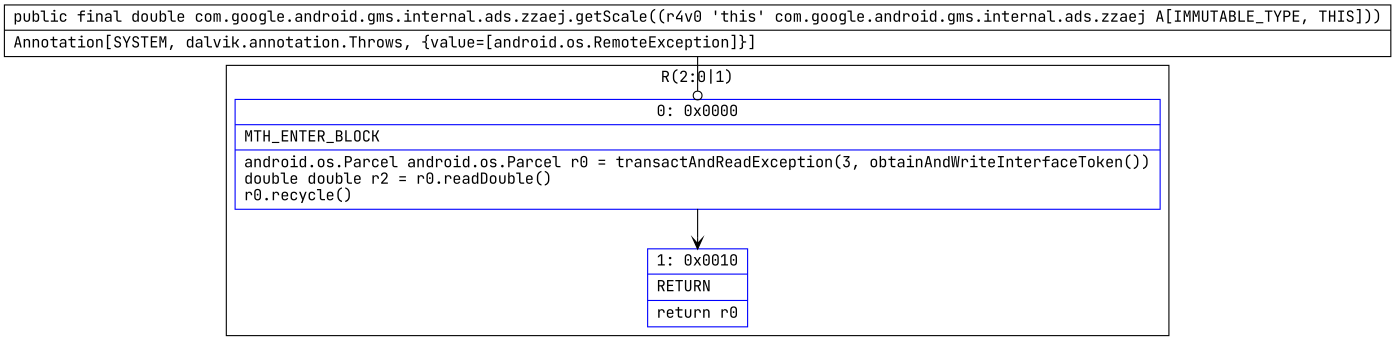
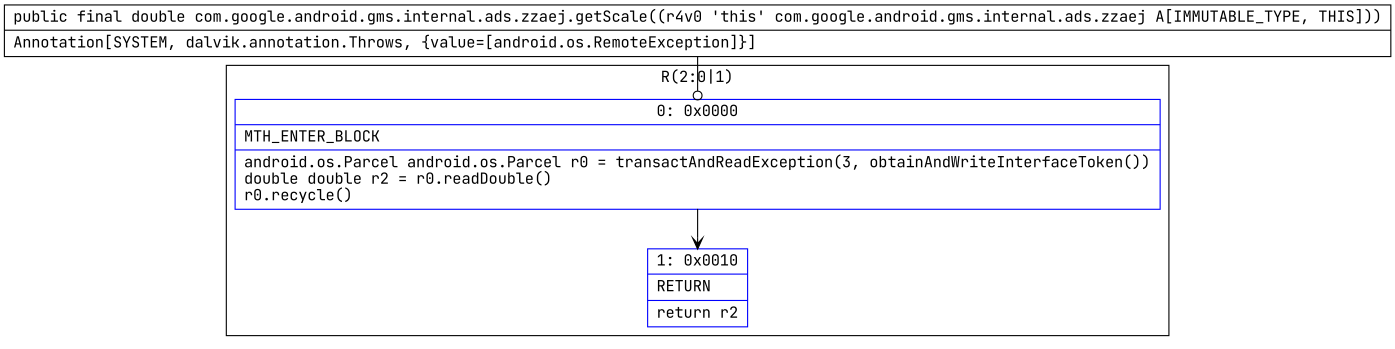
(698, 313) -> (698, 313)
